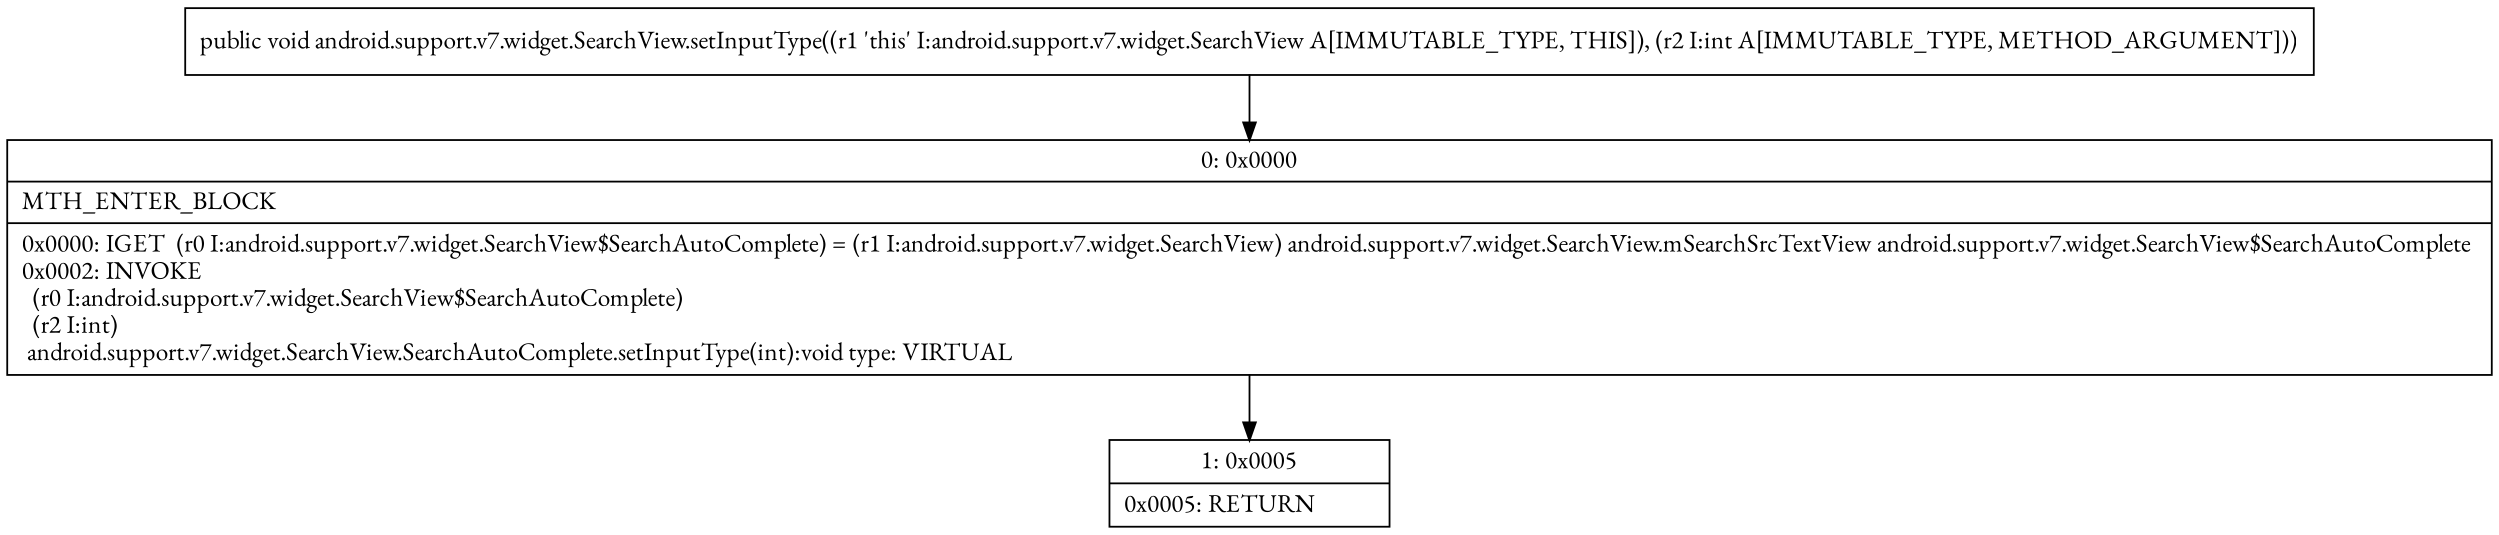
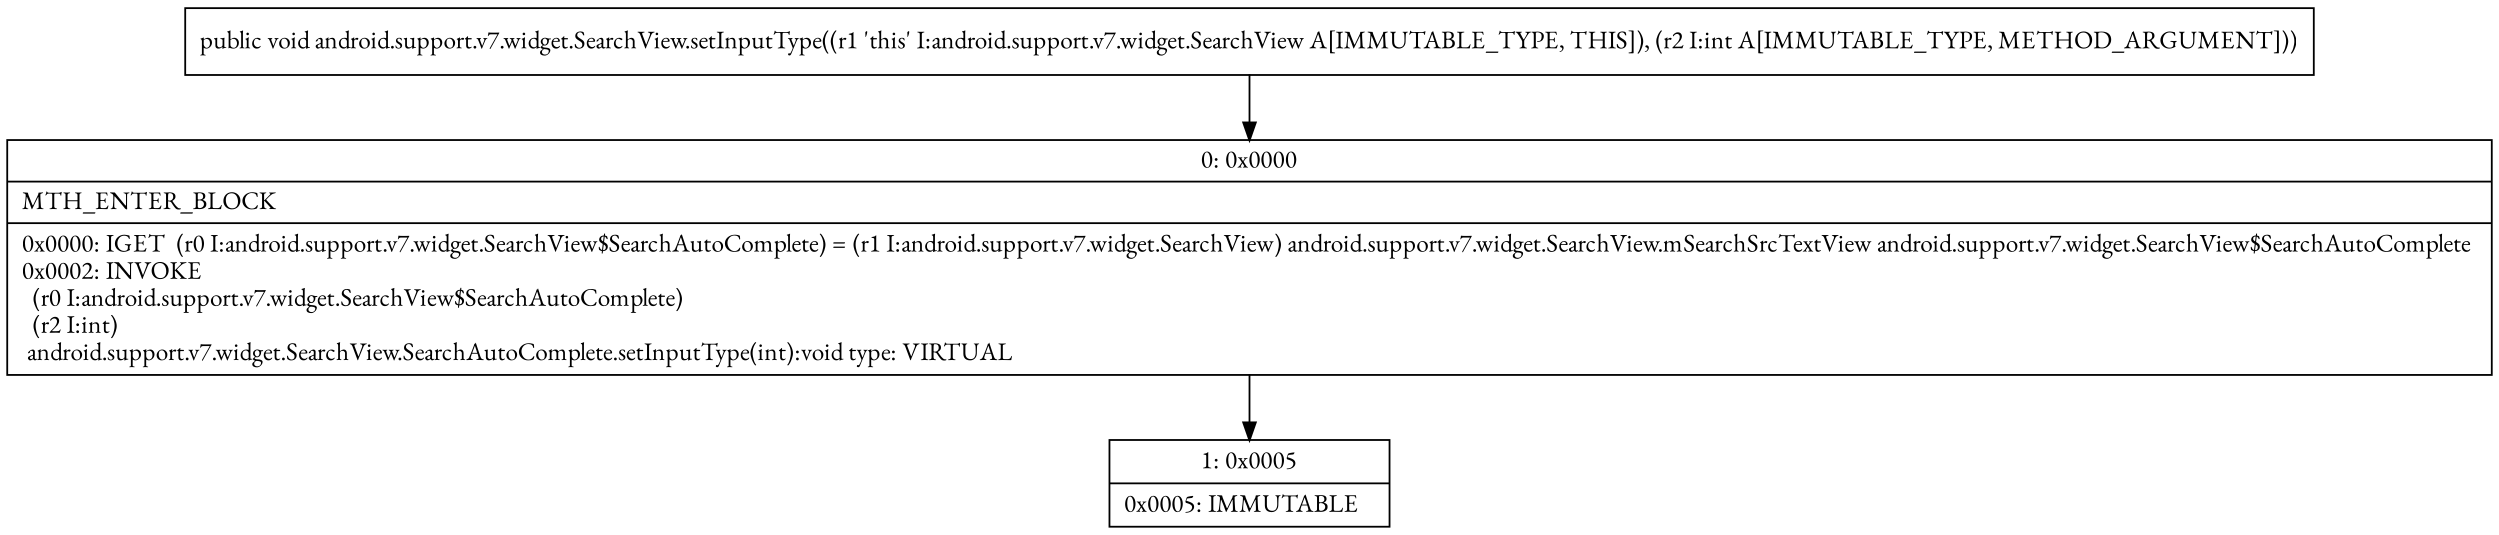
(1228, 504) -> (1250, 504)
